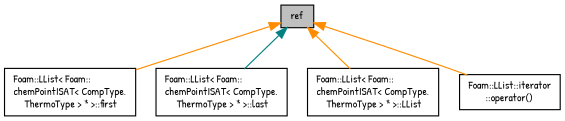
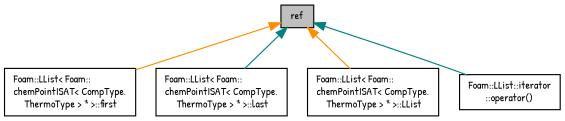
(396, 50) -> (396, 50)
